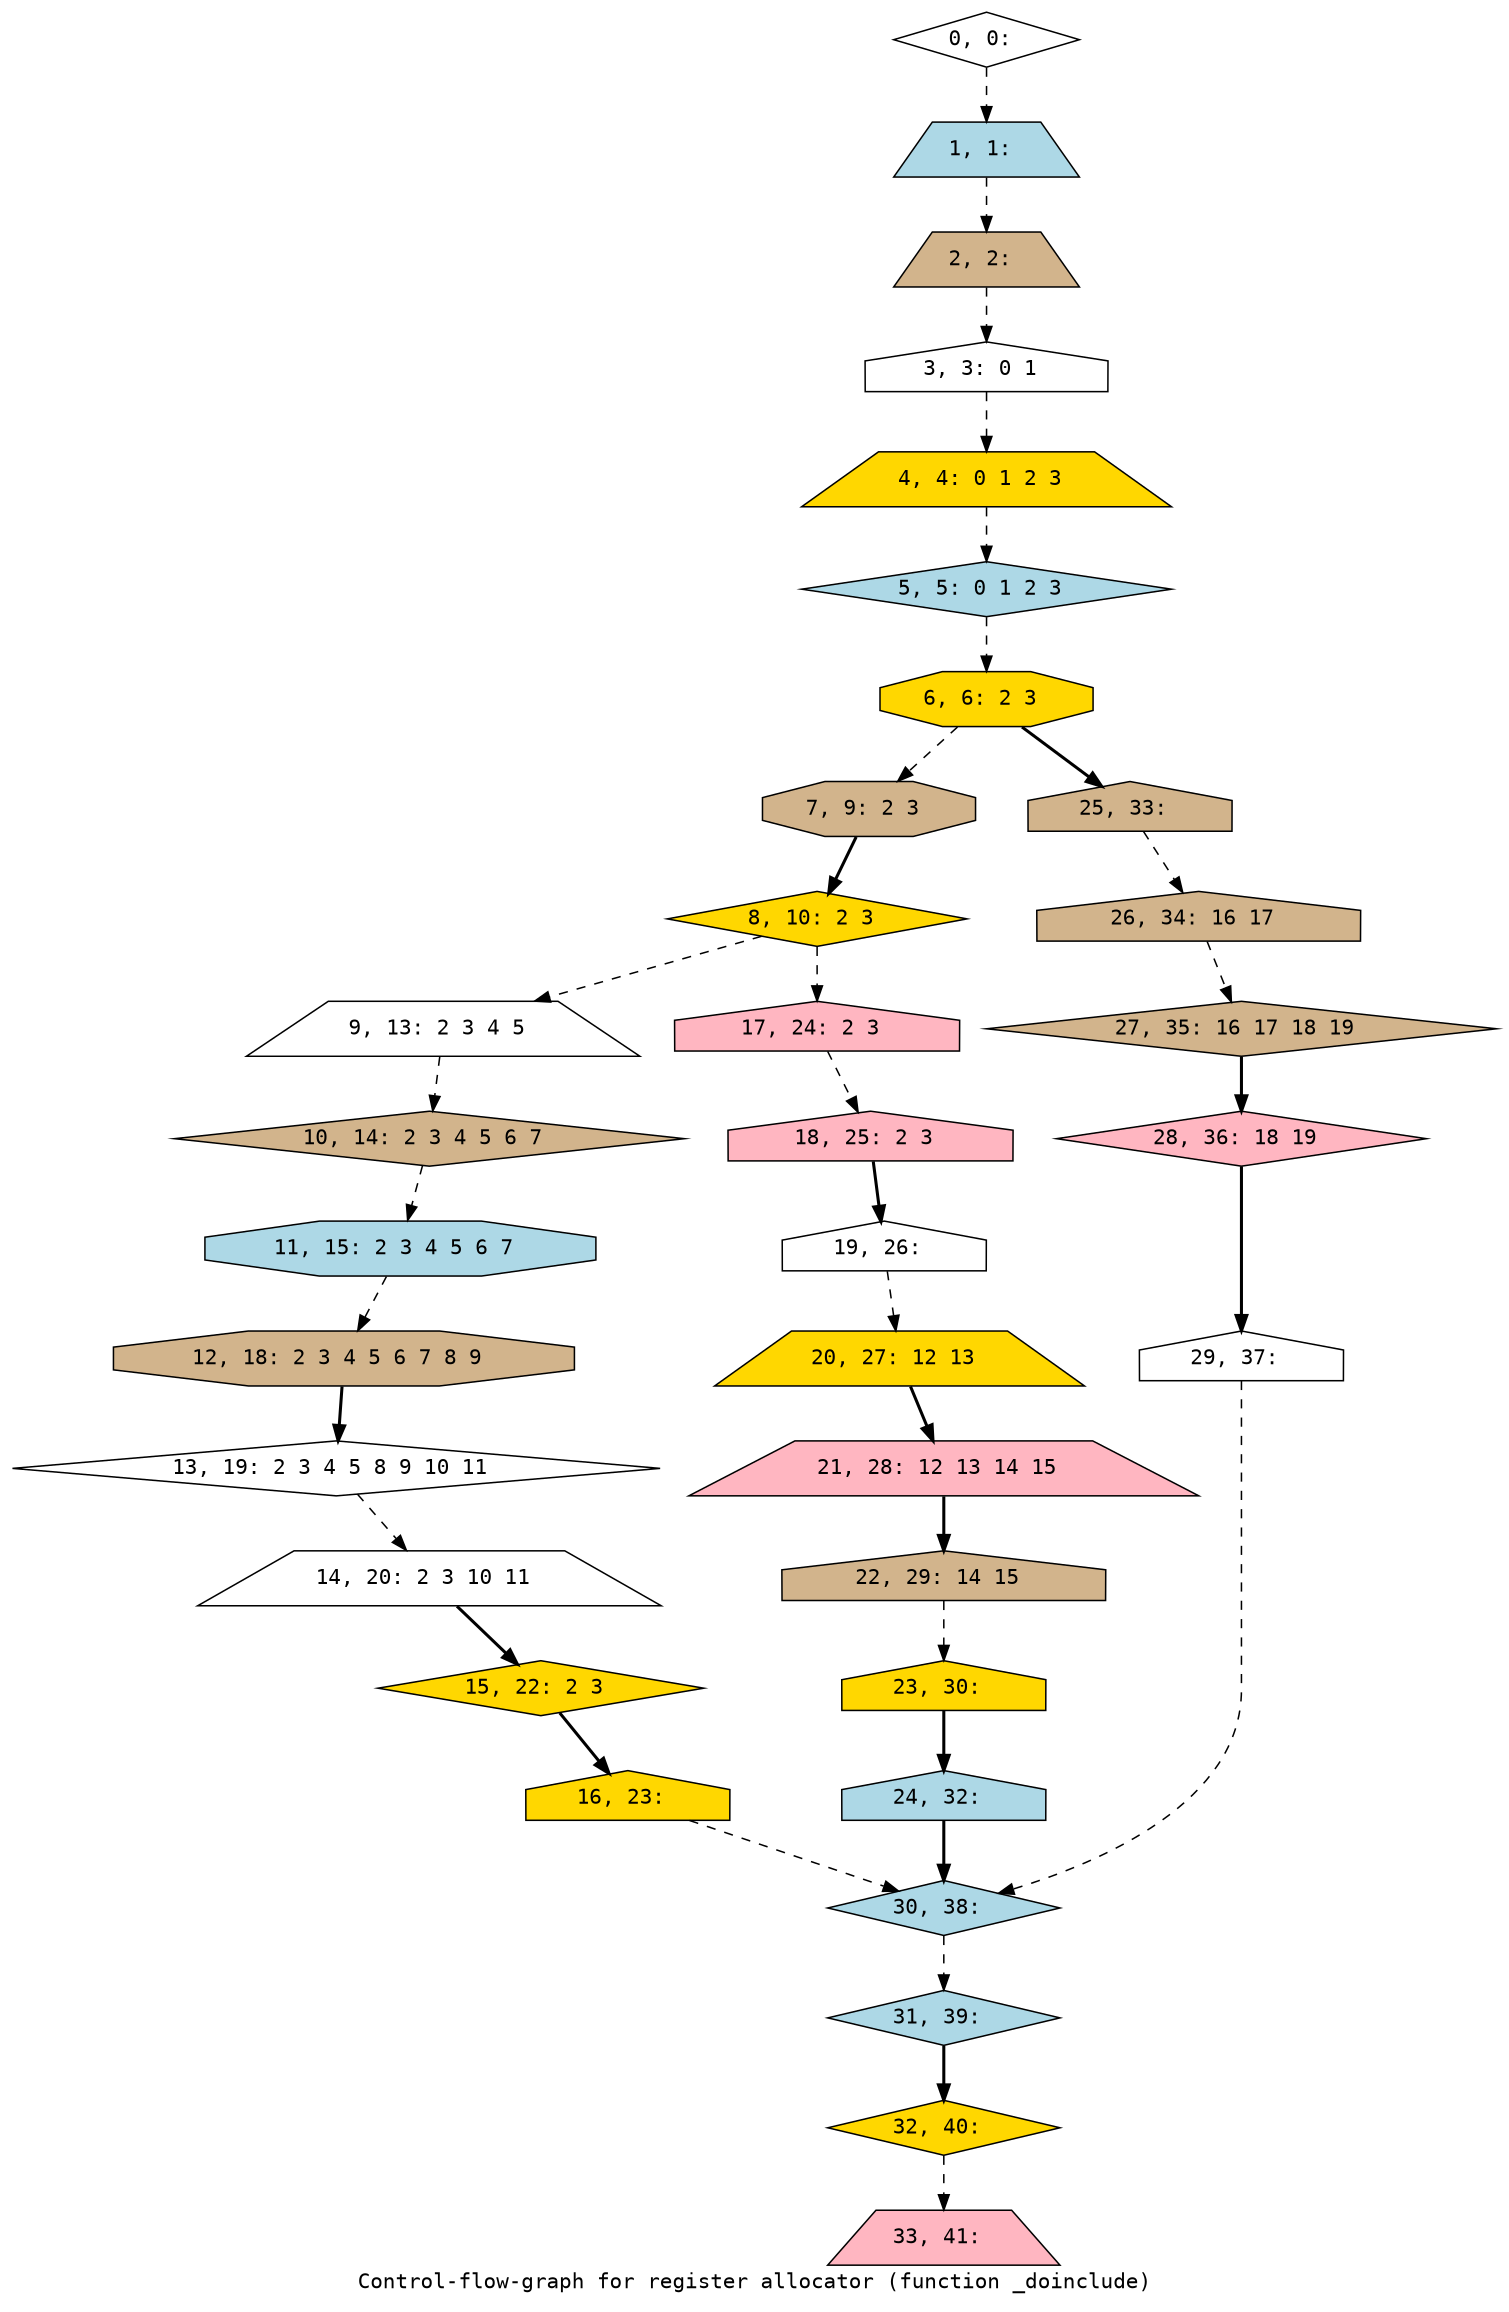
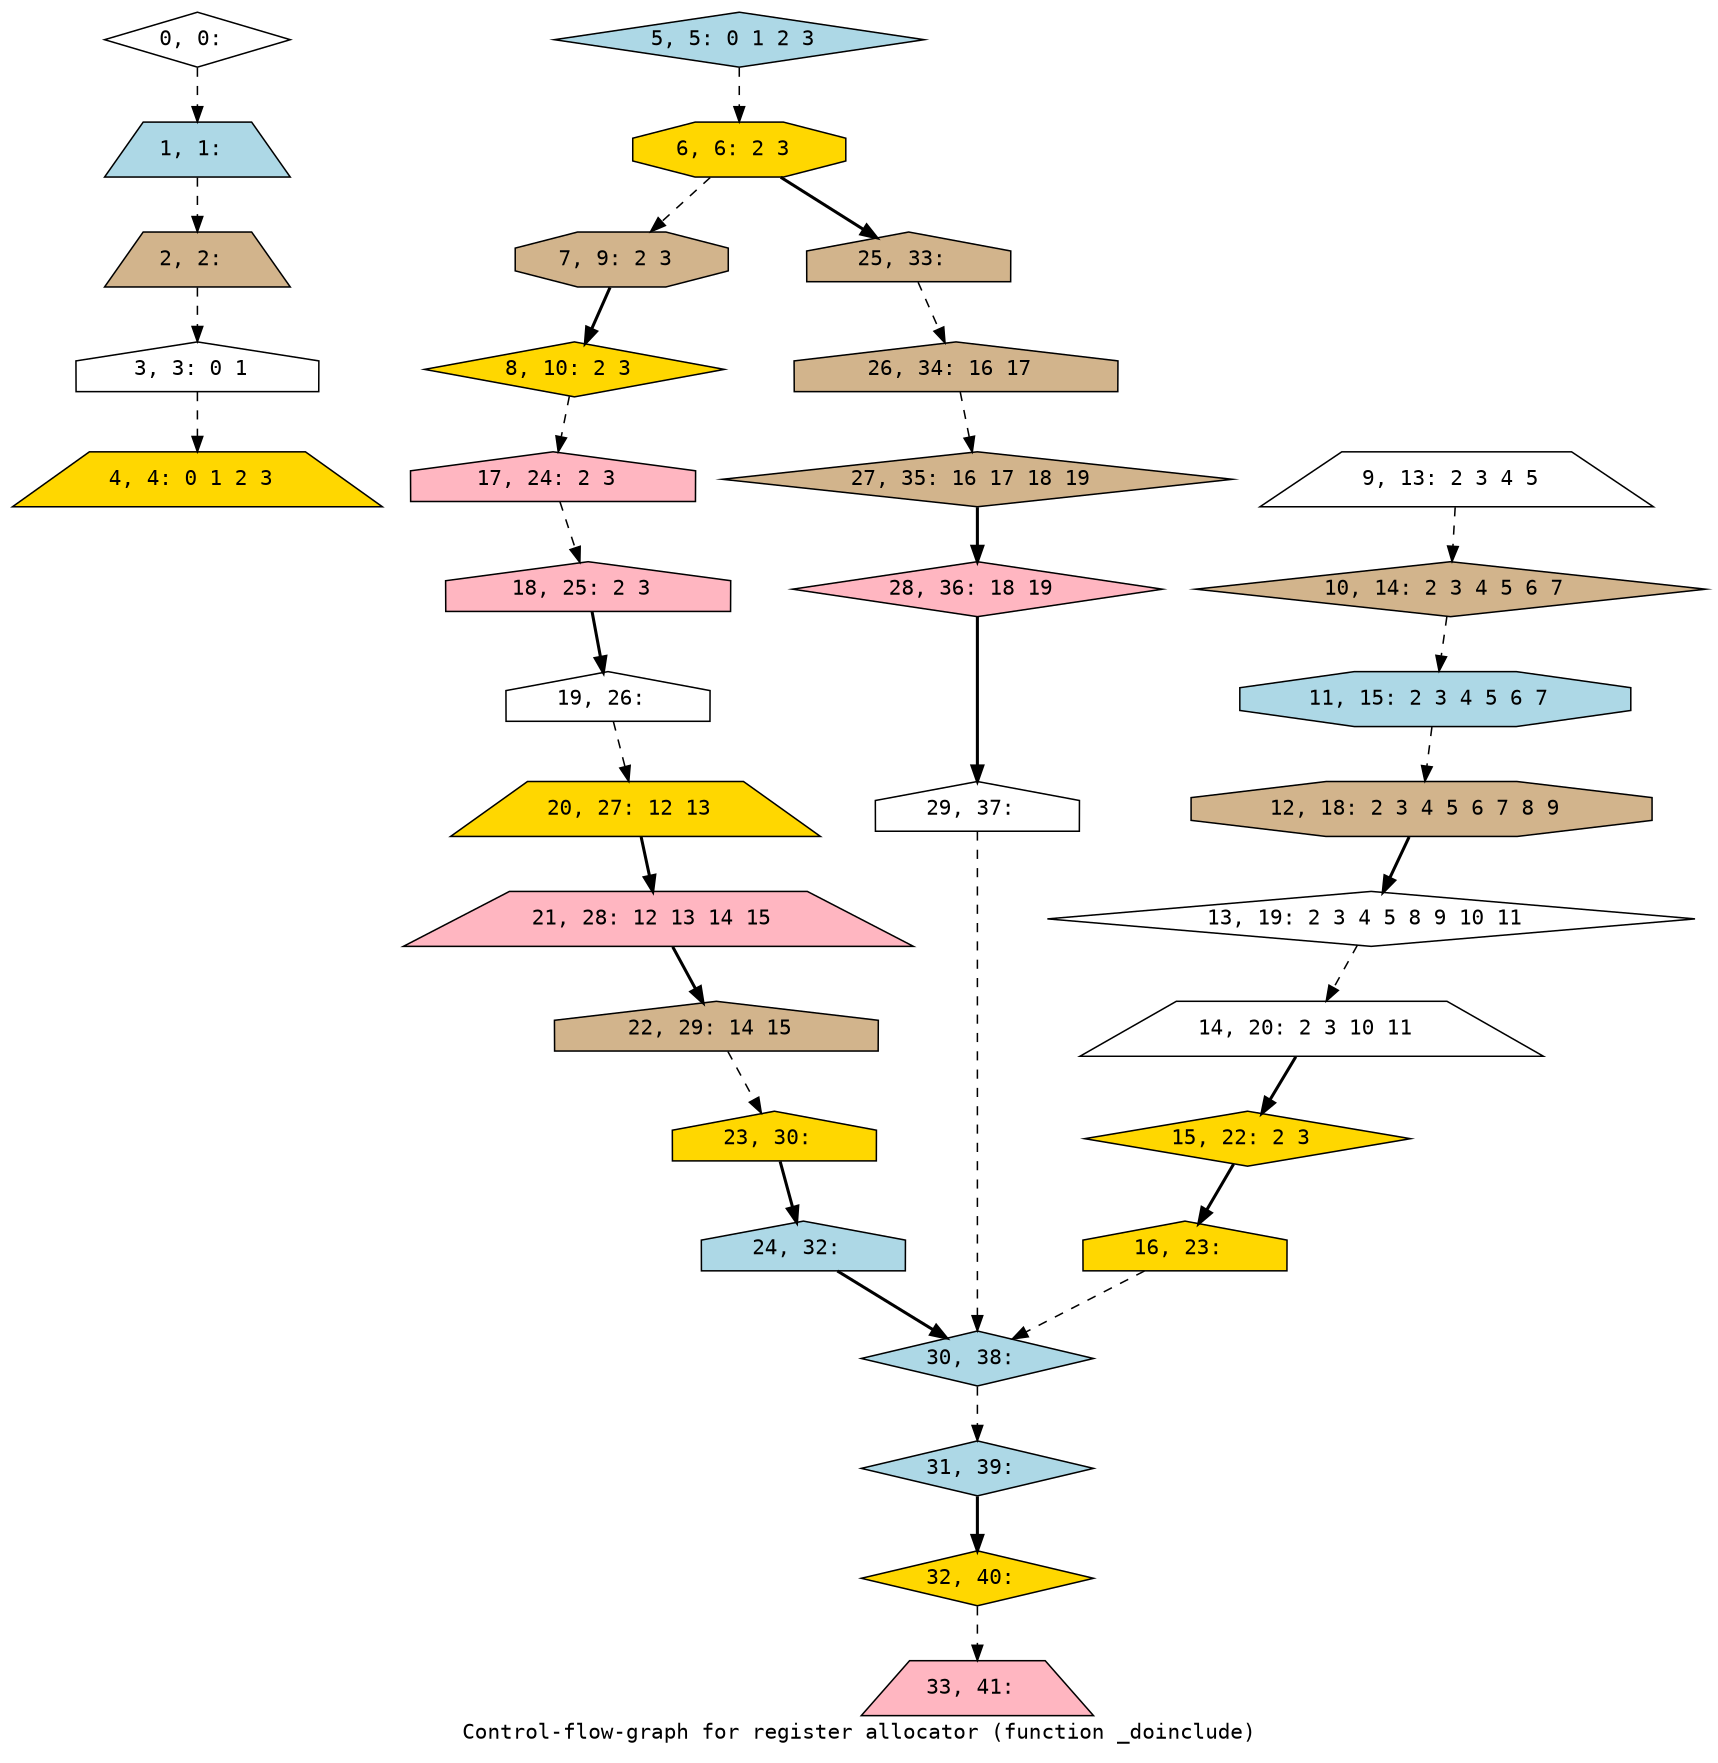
(987, 527) -> none
(656, 967) -> none
